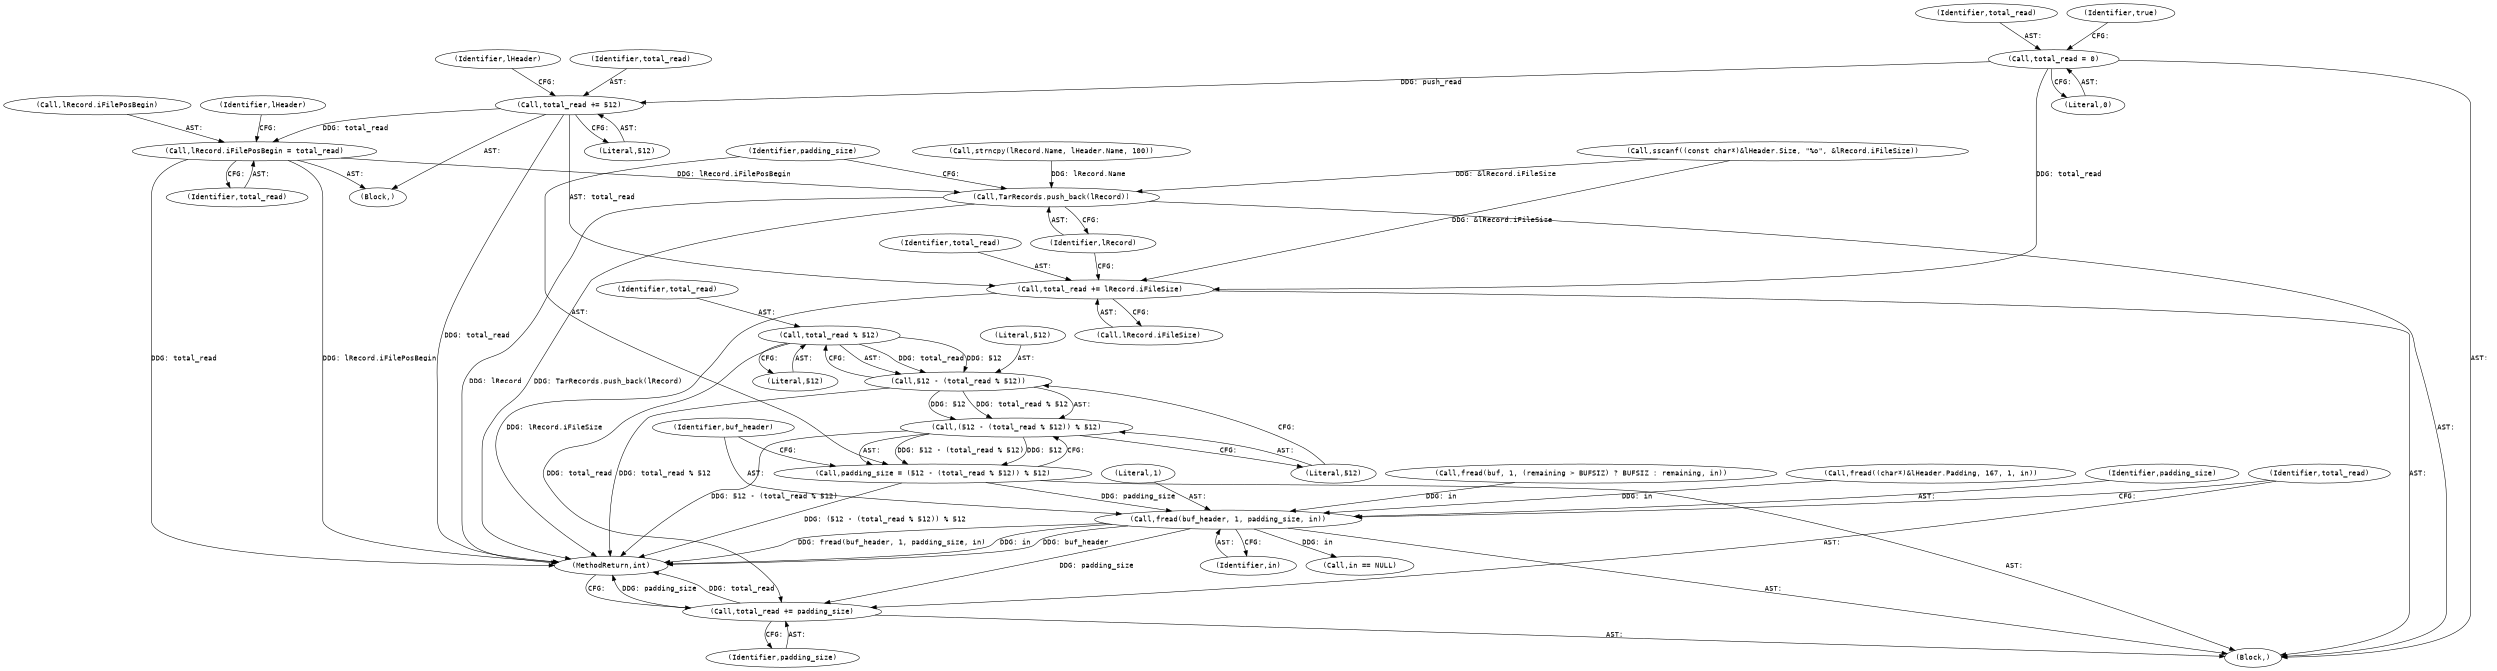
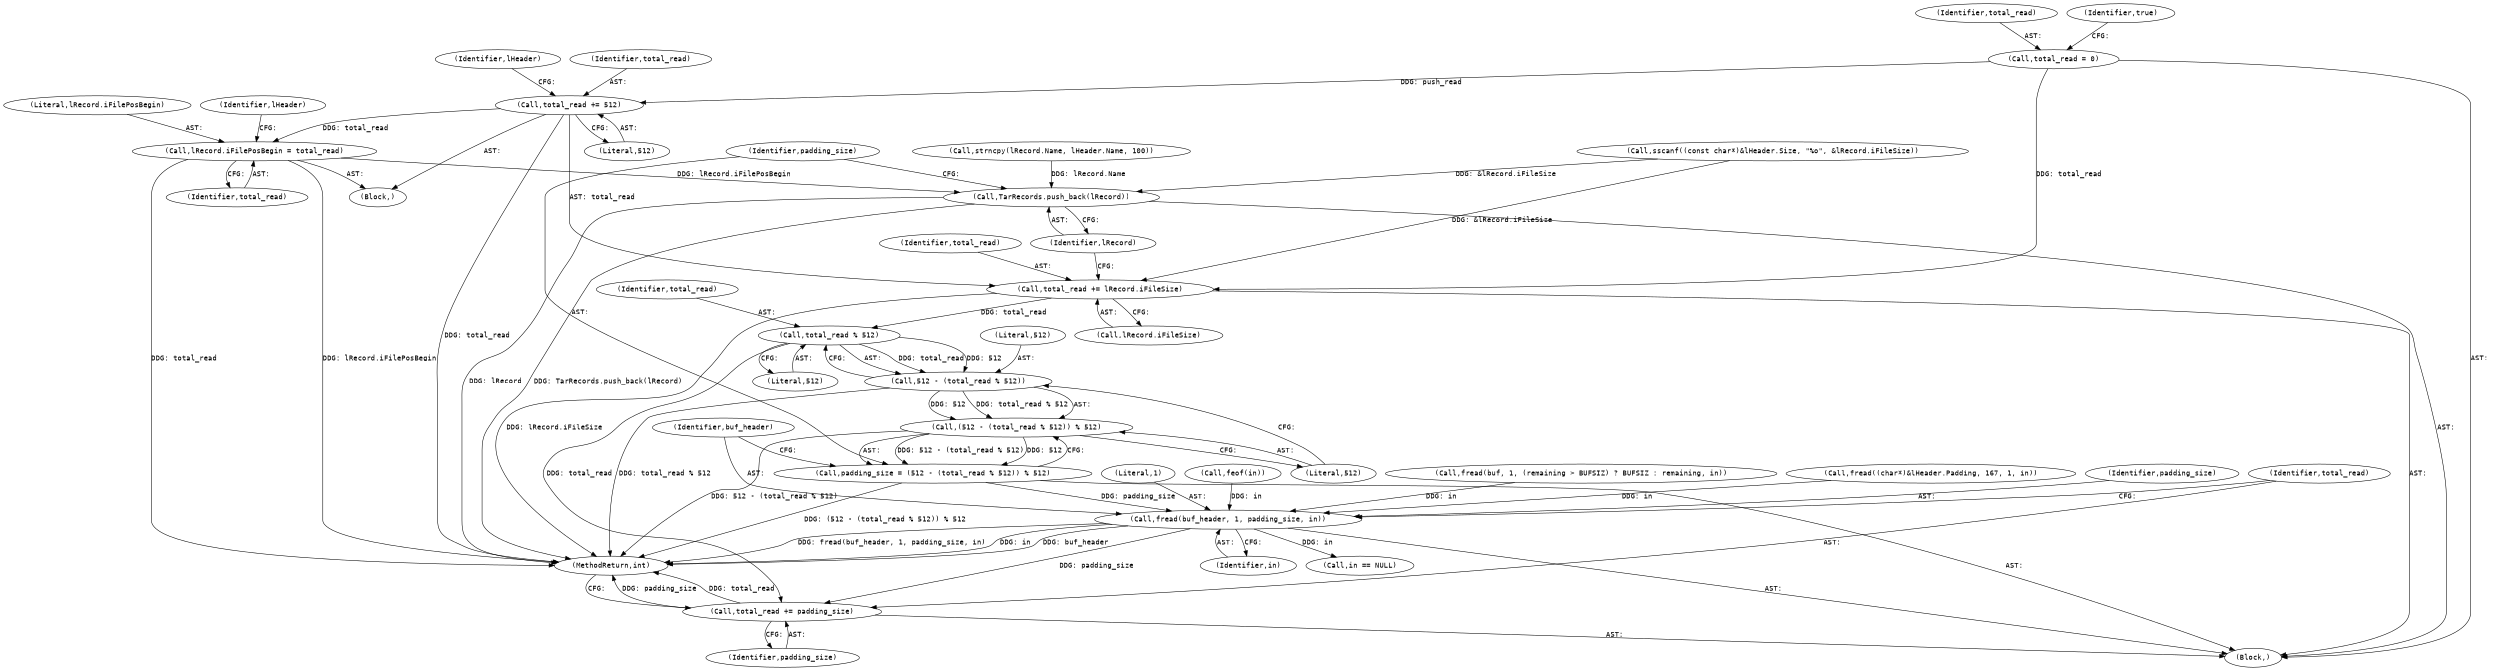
(97, 105) -> (97, 105)
(2088, 105) -> none
none -> (964, 313)
none -> (1233, 474)
